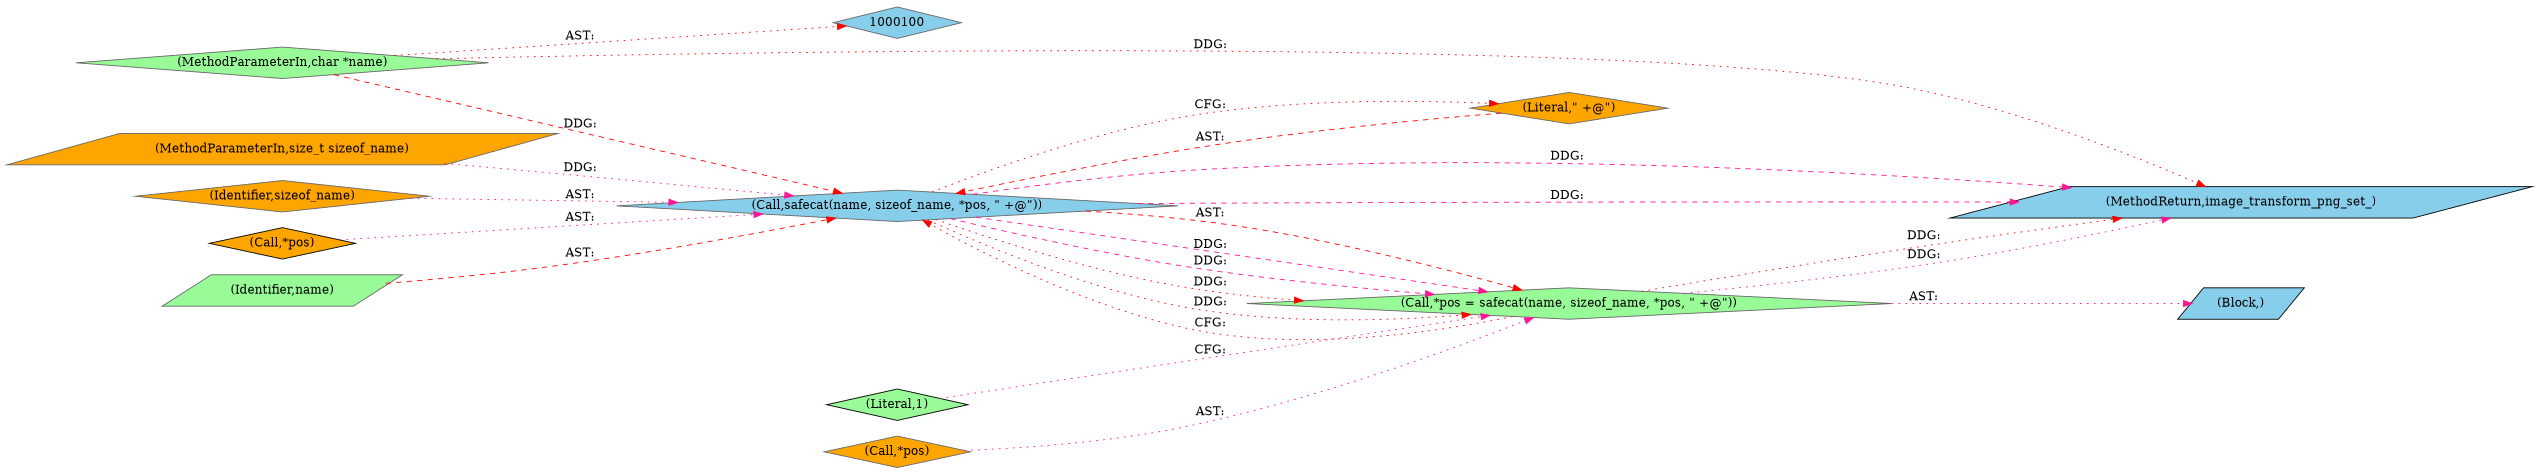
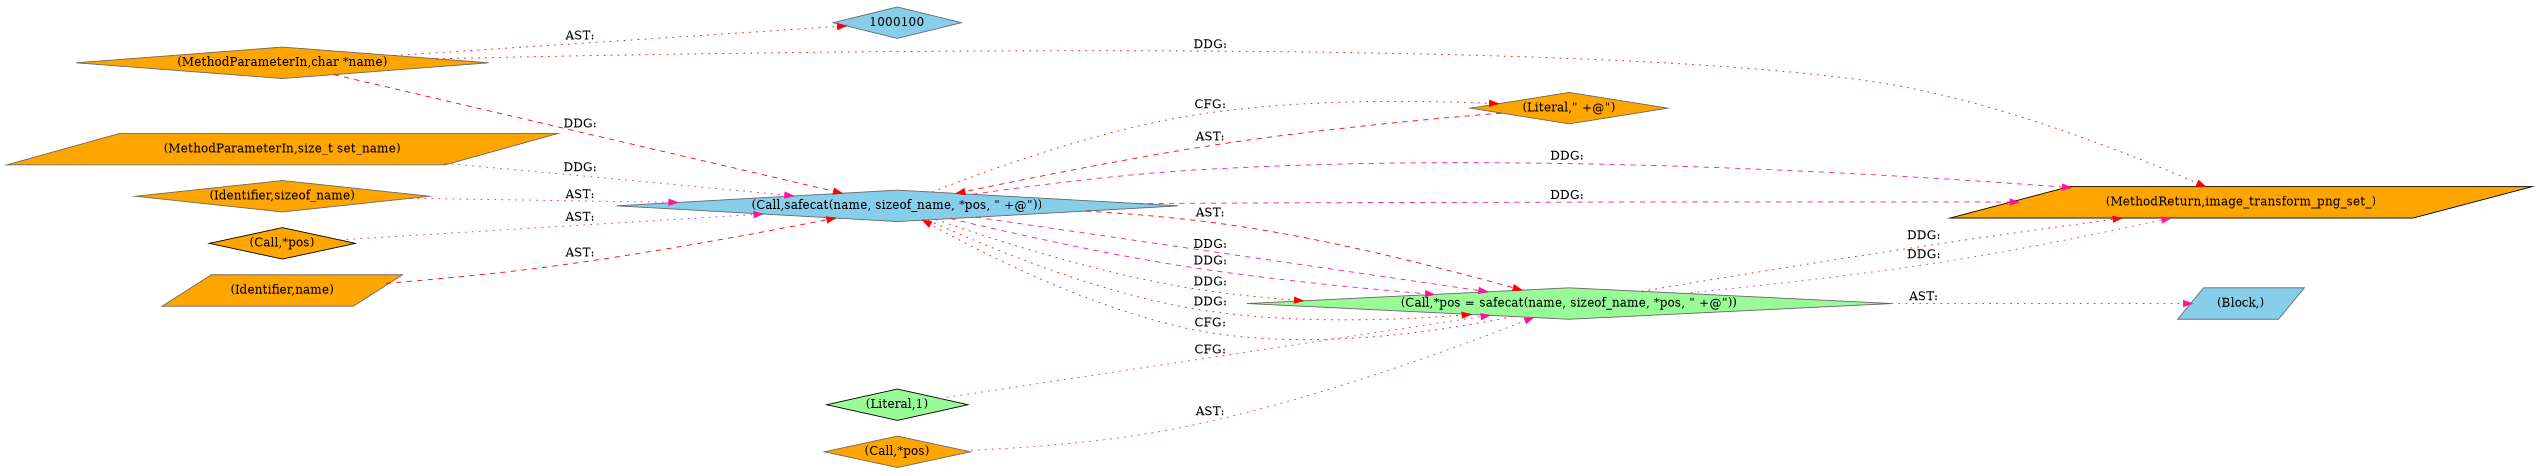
(282, 63) -> (282, 63)
(282, 149) -> (282, 149)
(2241, 202) -> (2241, 202)
(282, 290) -> (282, 290)
(2241, 304) -> (2241, 304)
